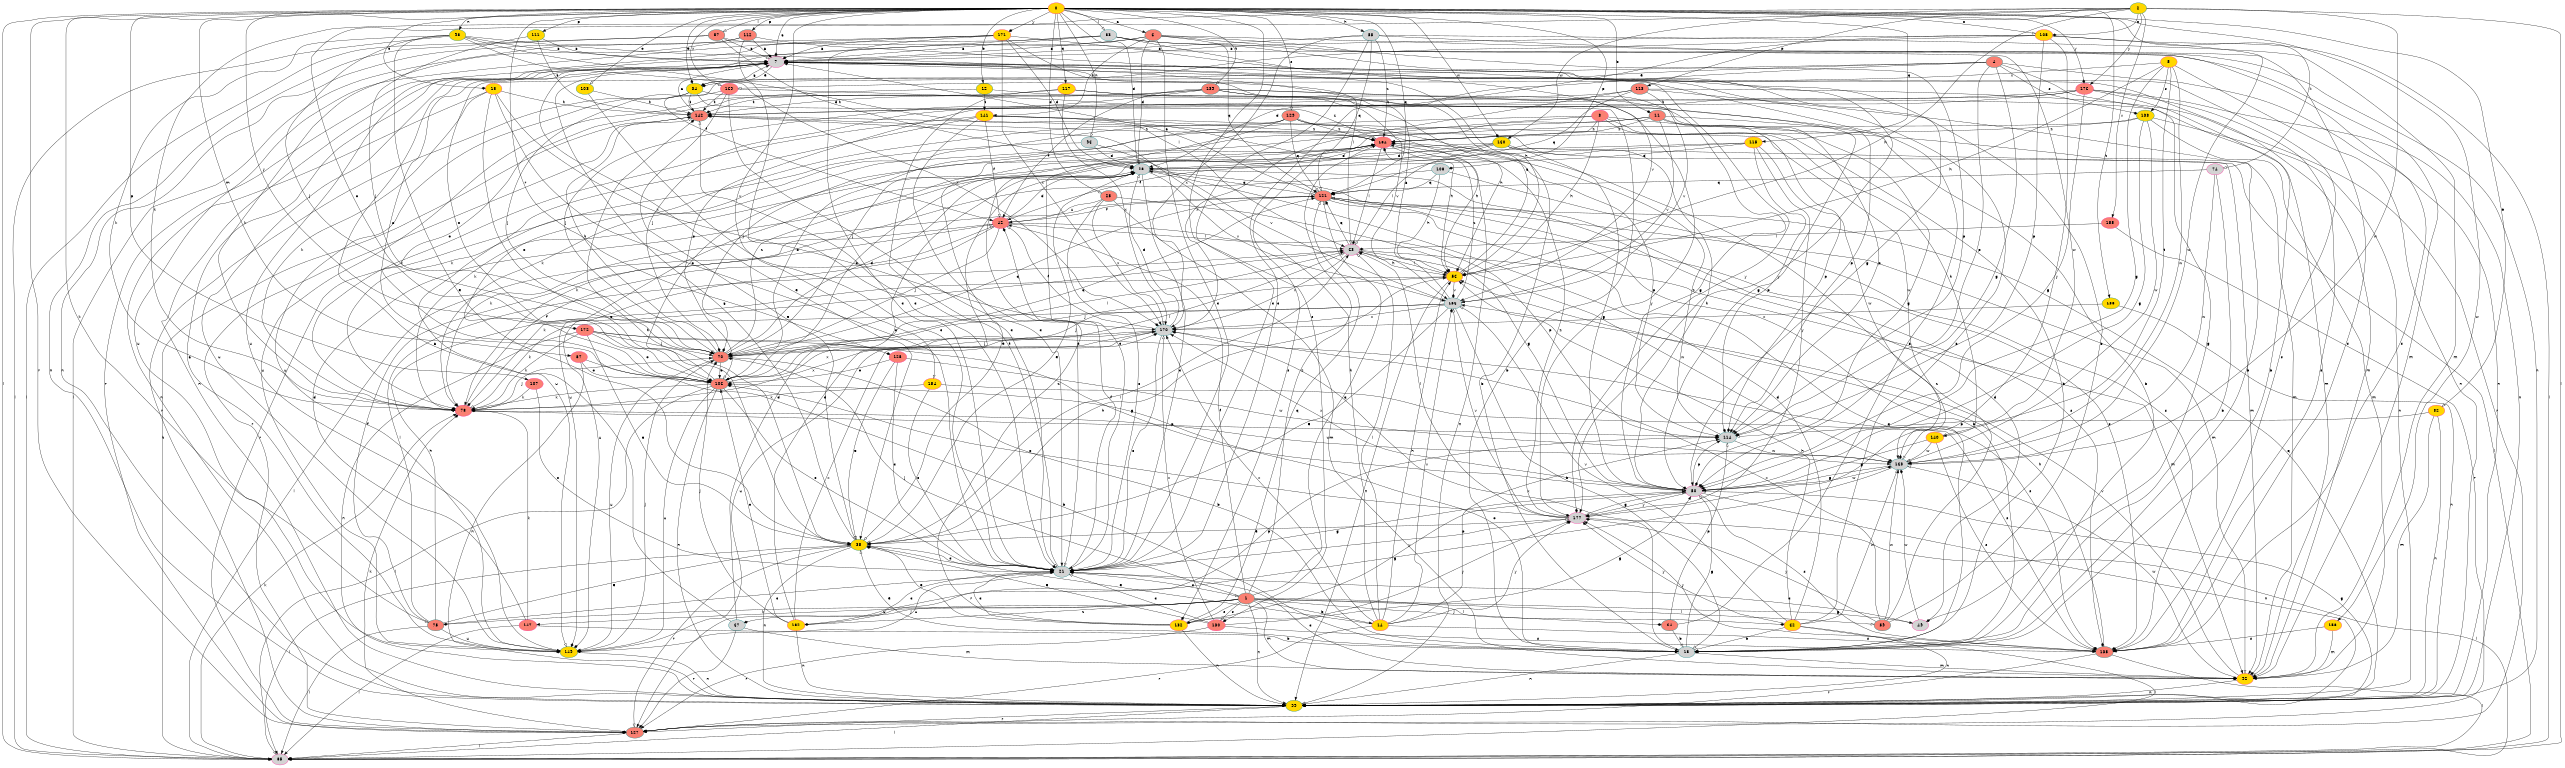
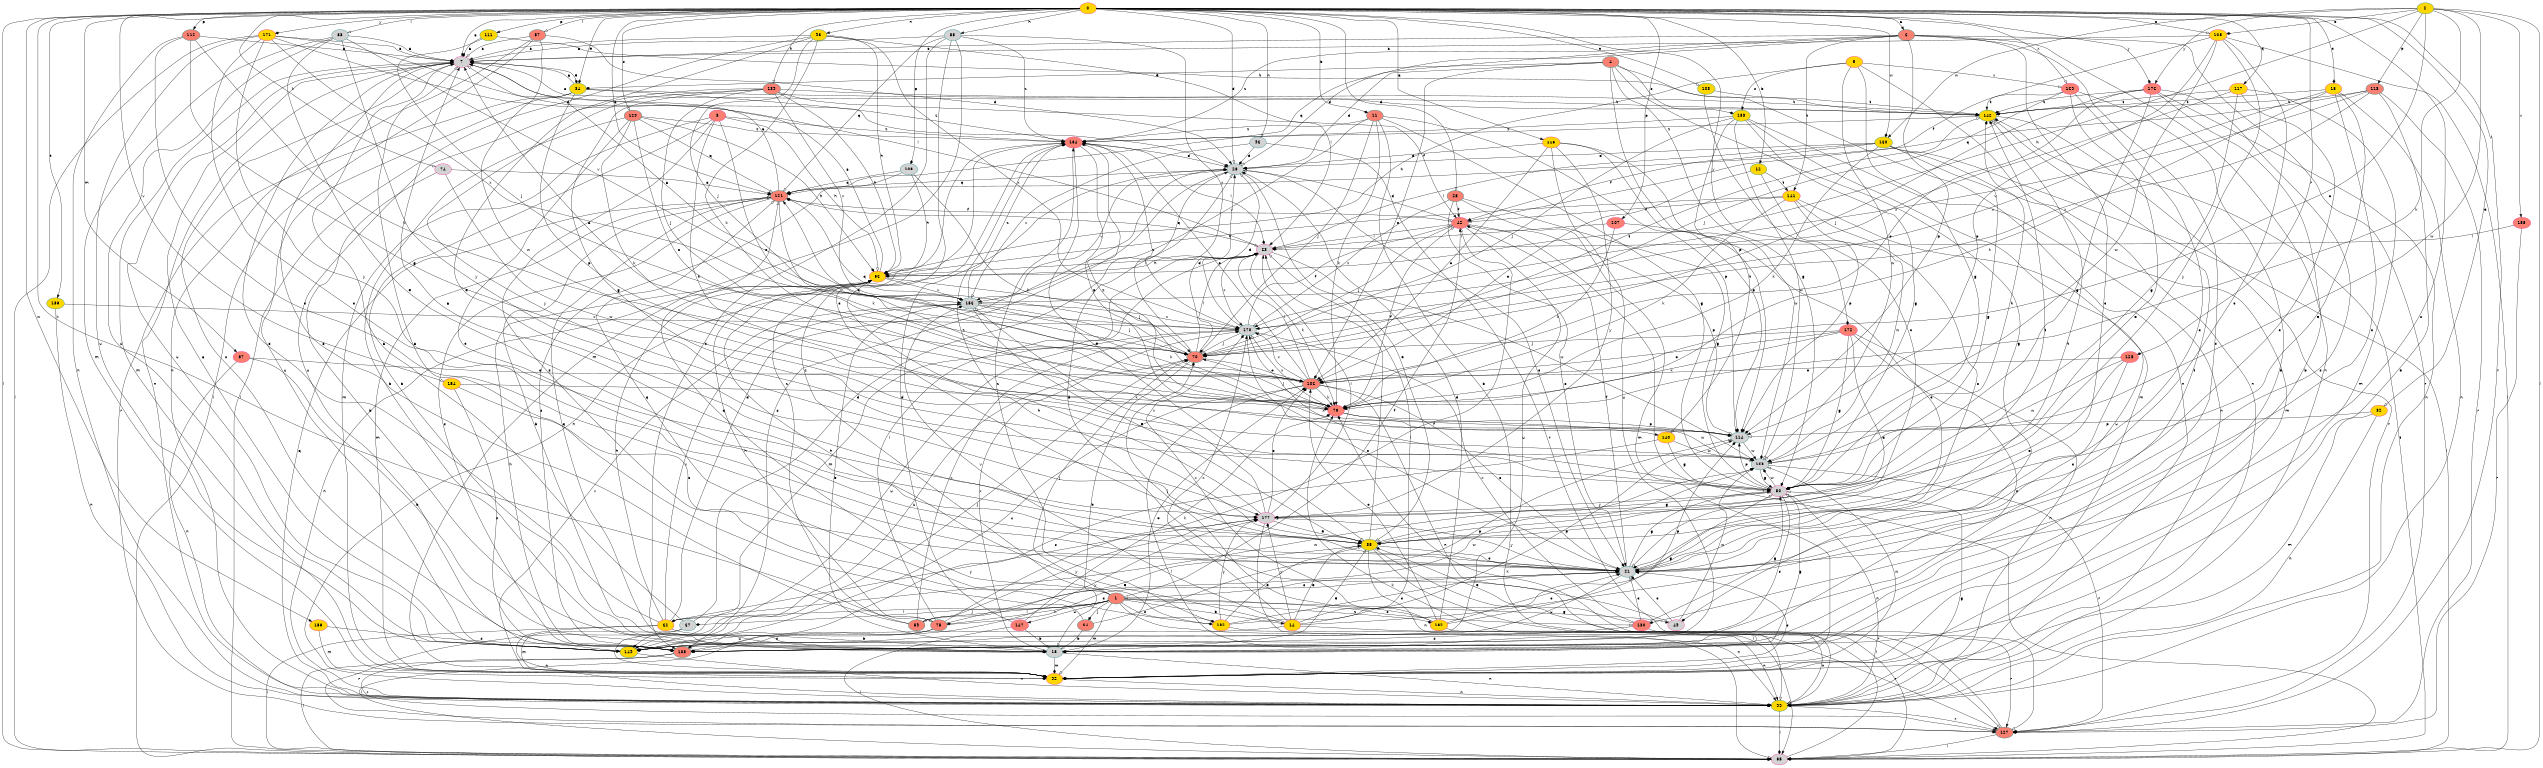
(699, 116) -> (1988, 116)
(1183, 123) -> (1481, 51)
(1072, 210) -> (1459, 210)
none -> (1433, 237)
(2156, 304) -> (1749, 276)
